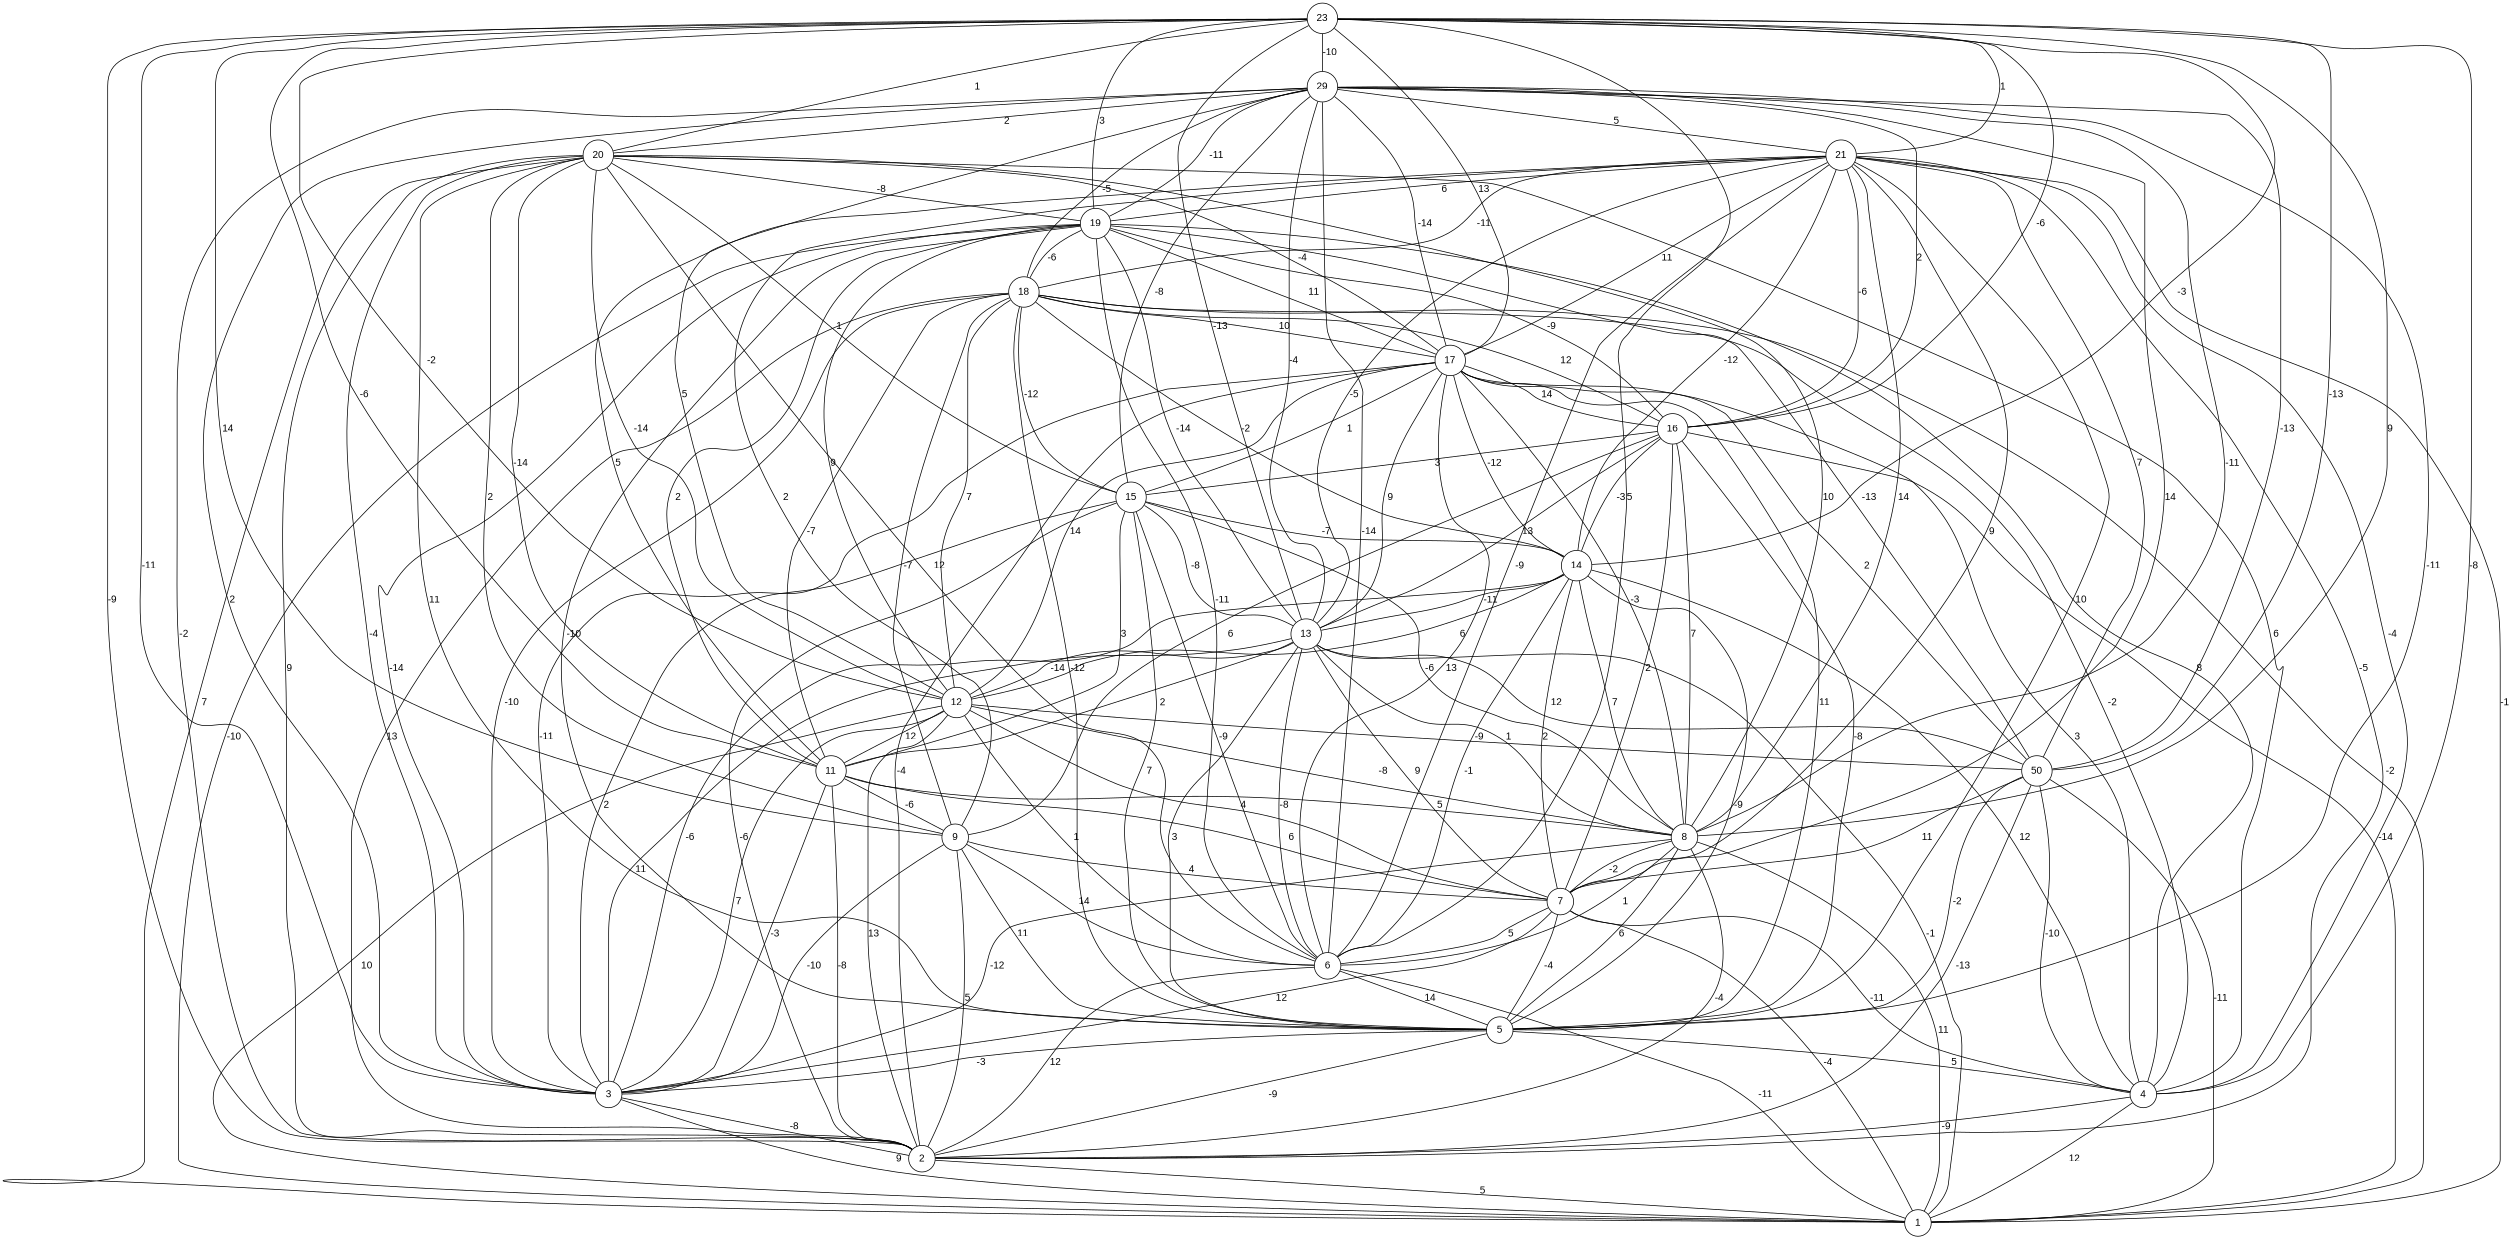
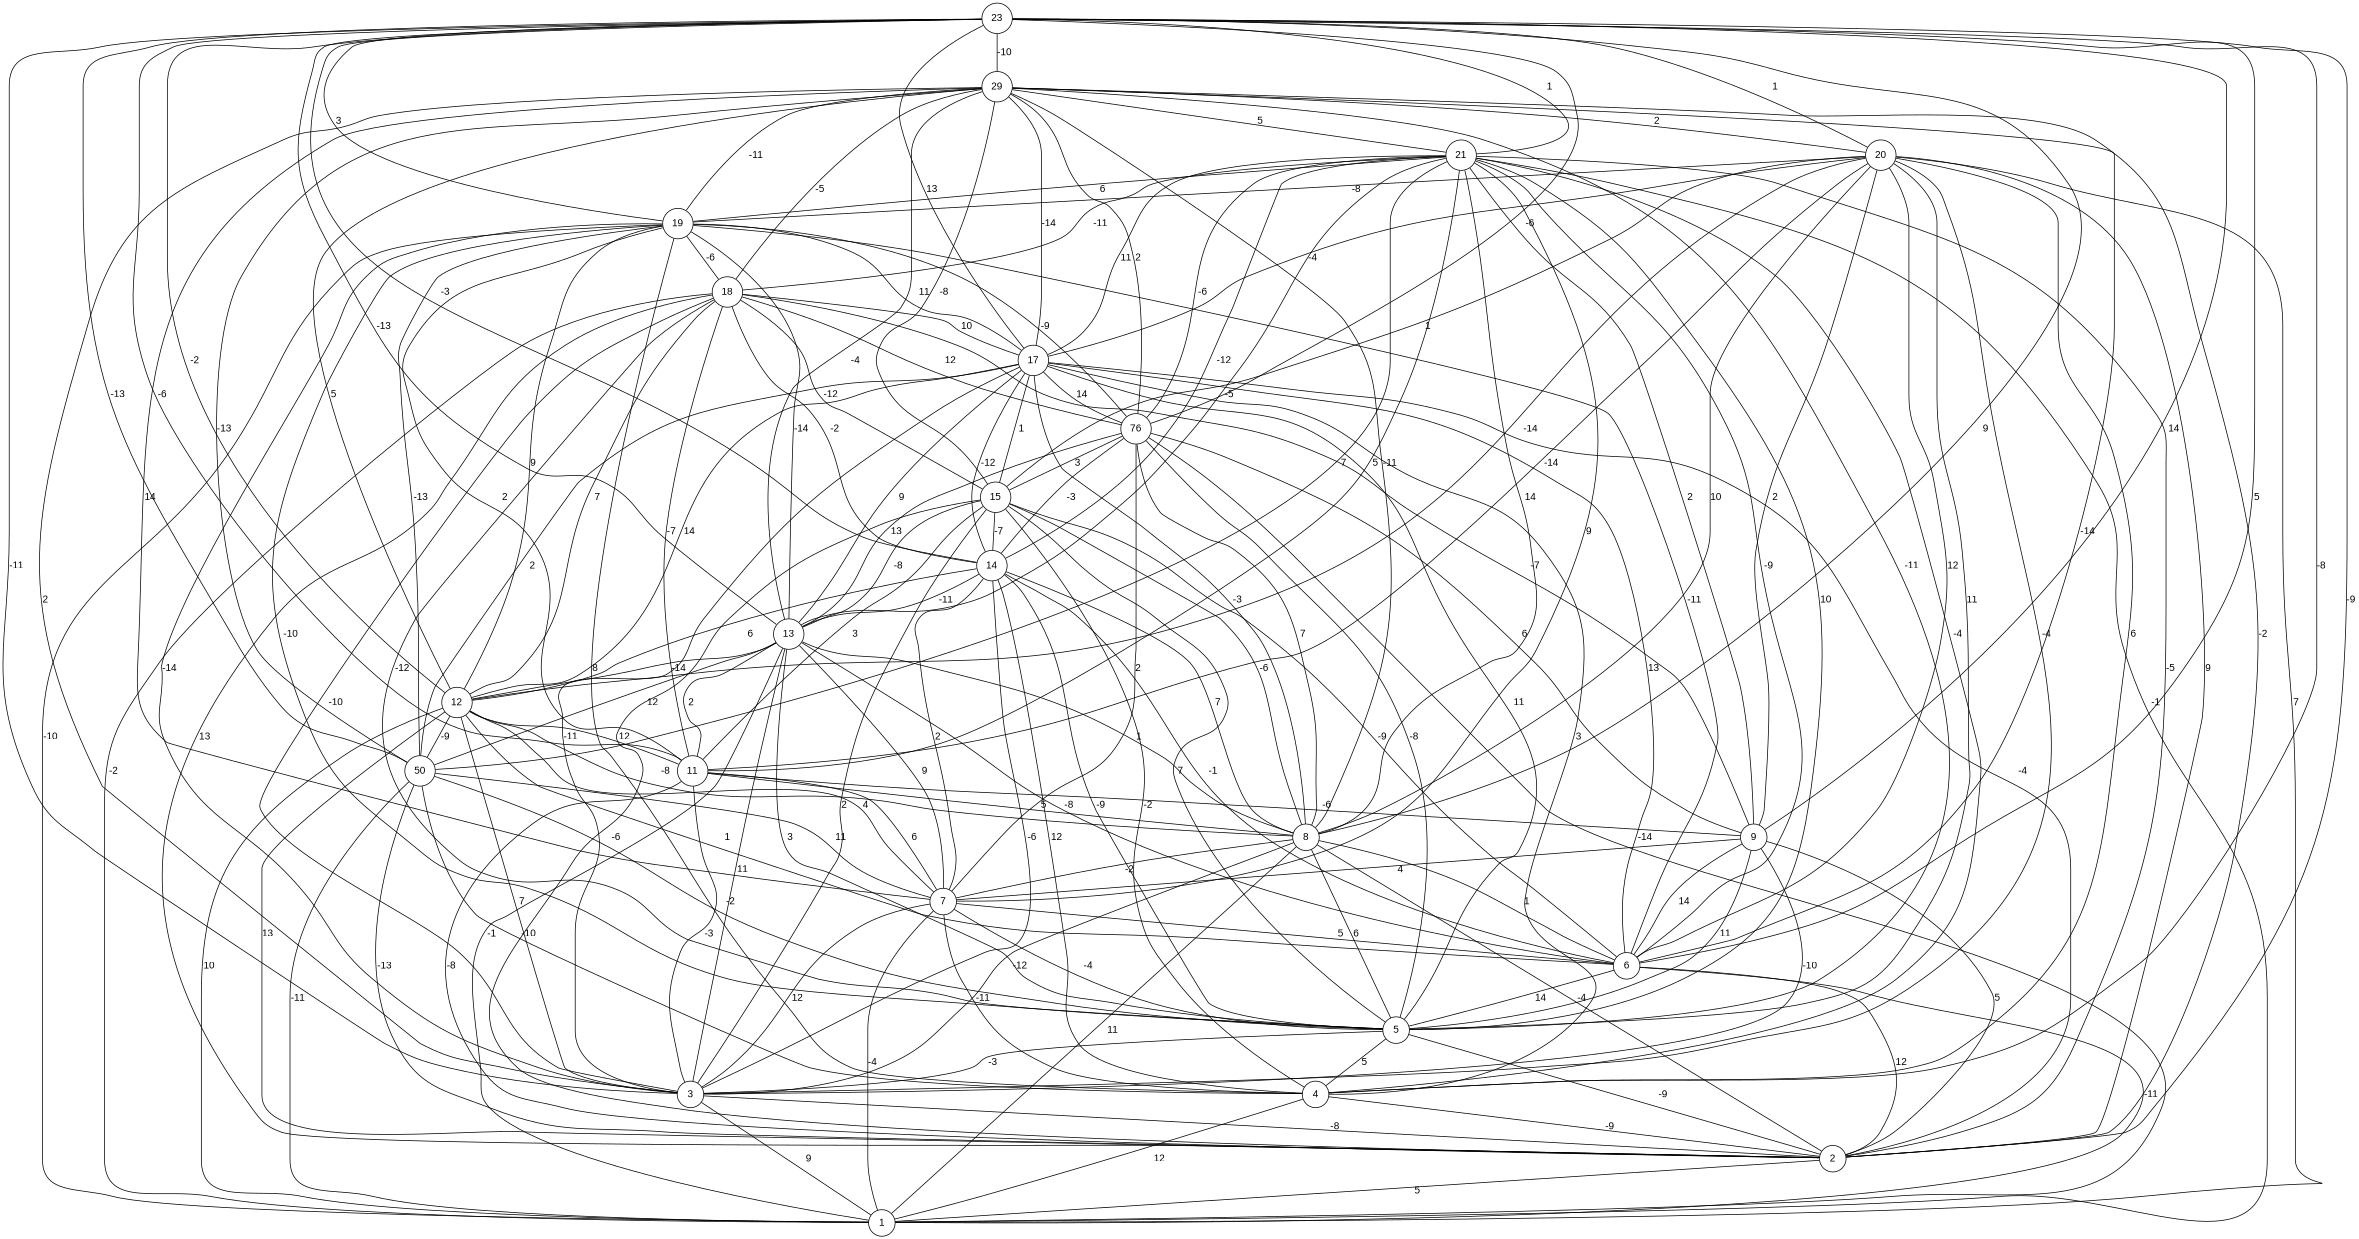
(1802, 381) -> (1141, 815)
(1673, 429) -> (1136, 429)
